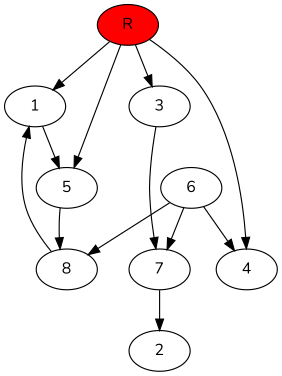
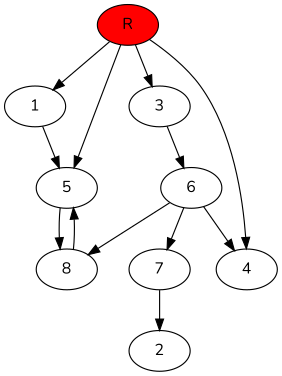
(150, 182) -> (173, 142)
(24, 198) -> (74, 234)
